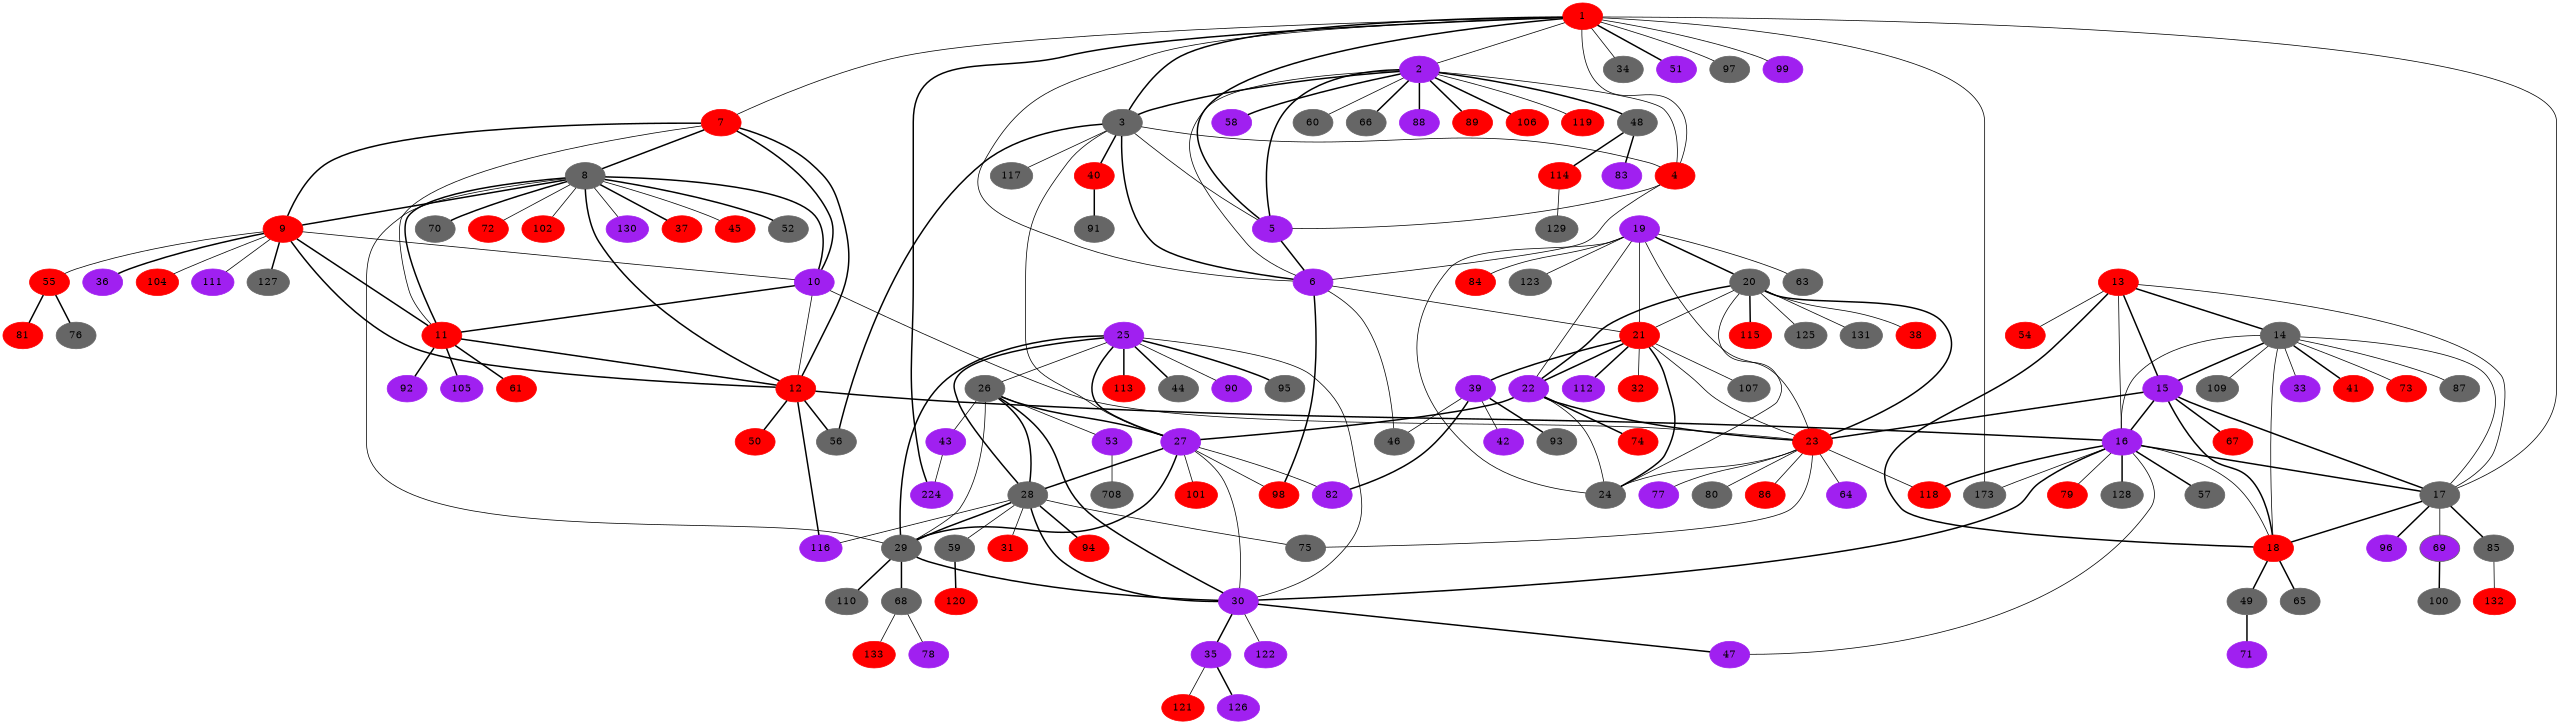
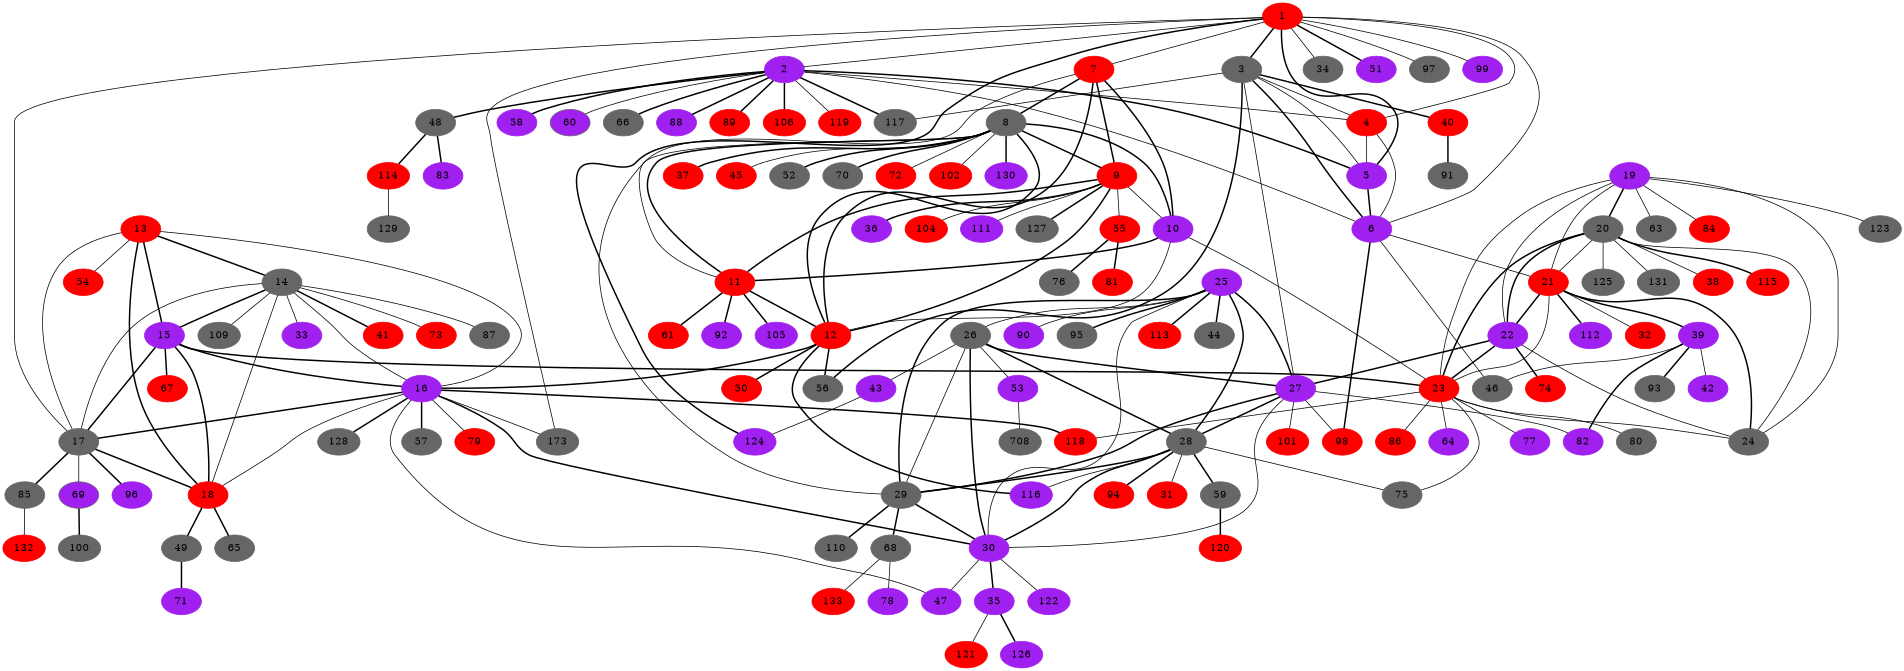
(1215, 95) -> (839, 96)
(1313, 123) -> (570, 123)
(606, 202) -> (1006, 149)
(1749, 389) -> none
(932, 495) -> (755, 442)
(991, 522) -> (1203, 468)
(1484, 628) -> (965, 575)
